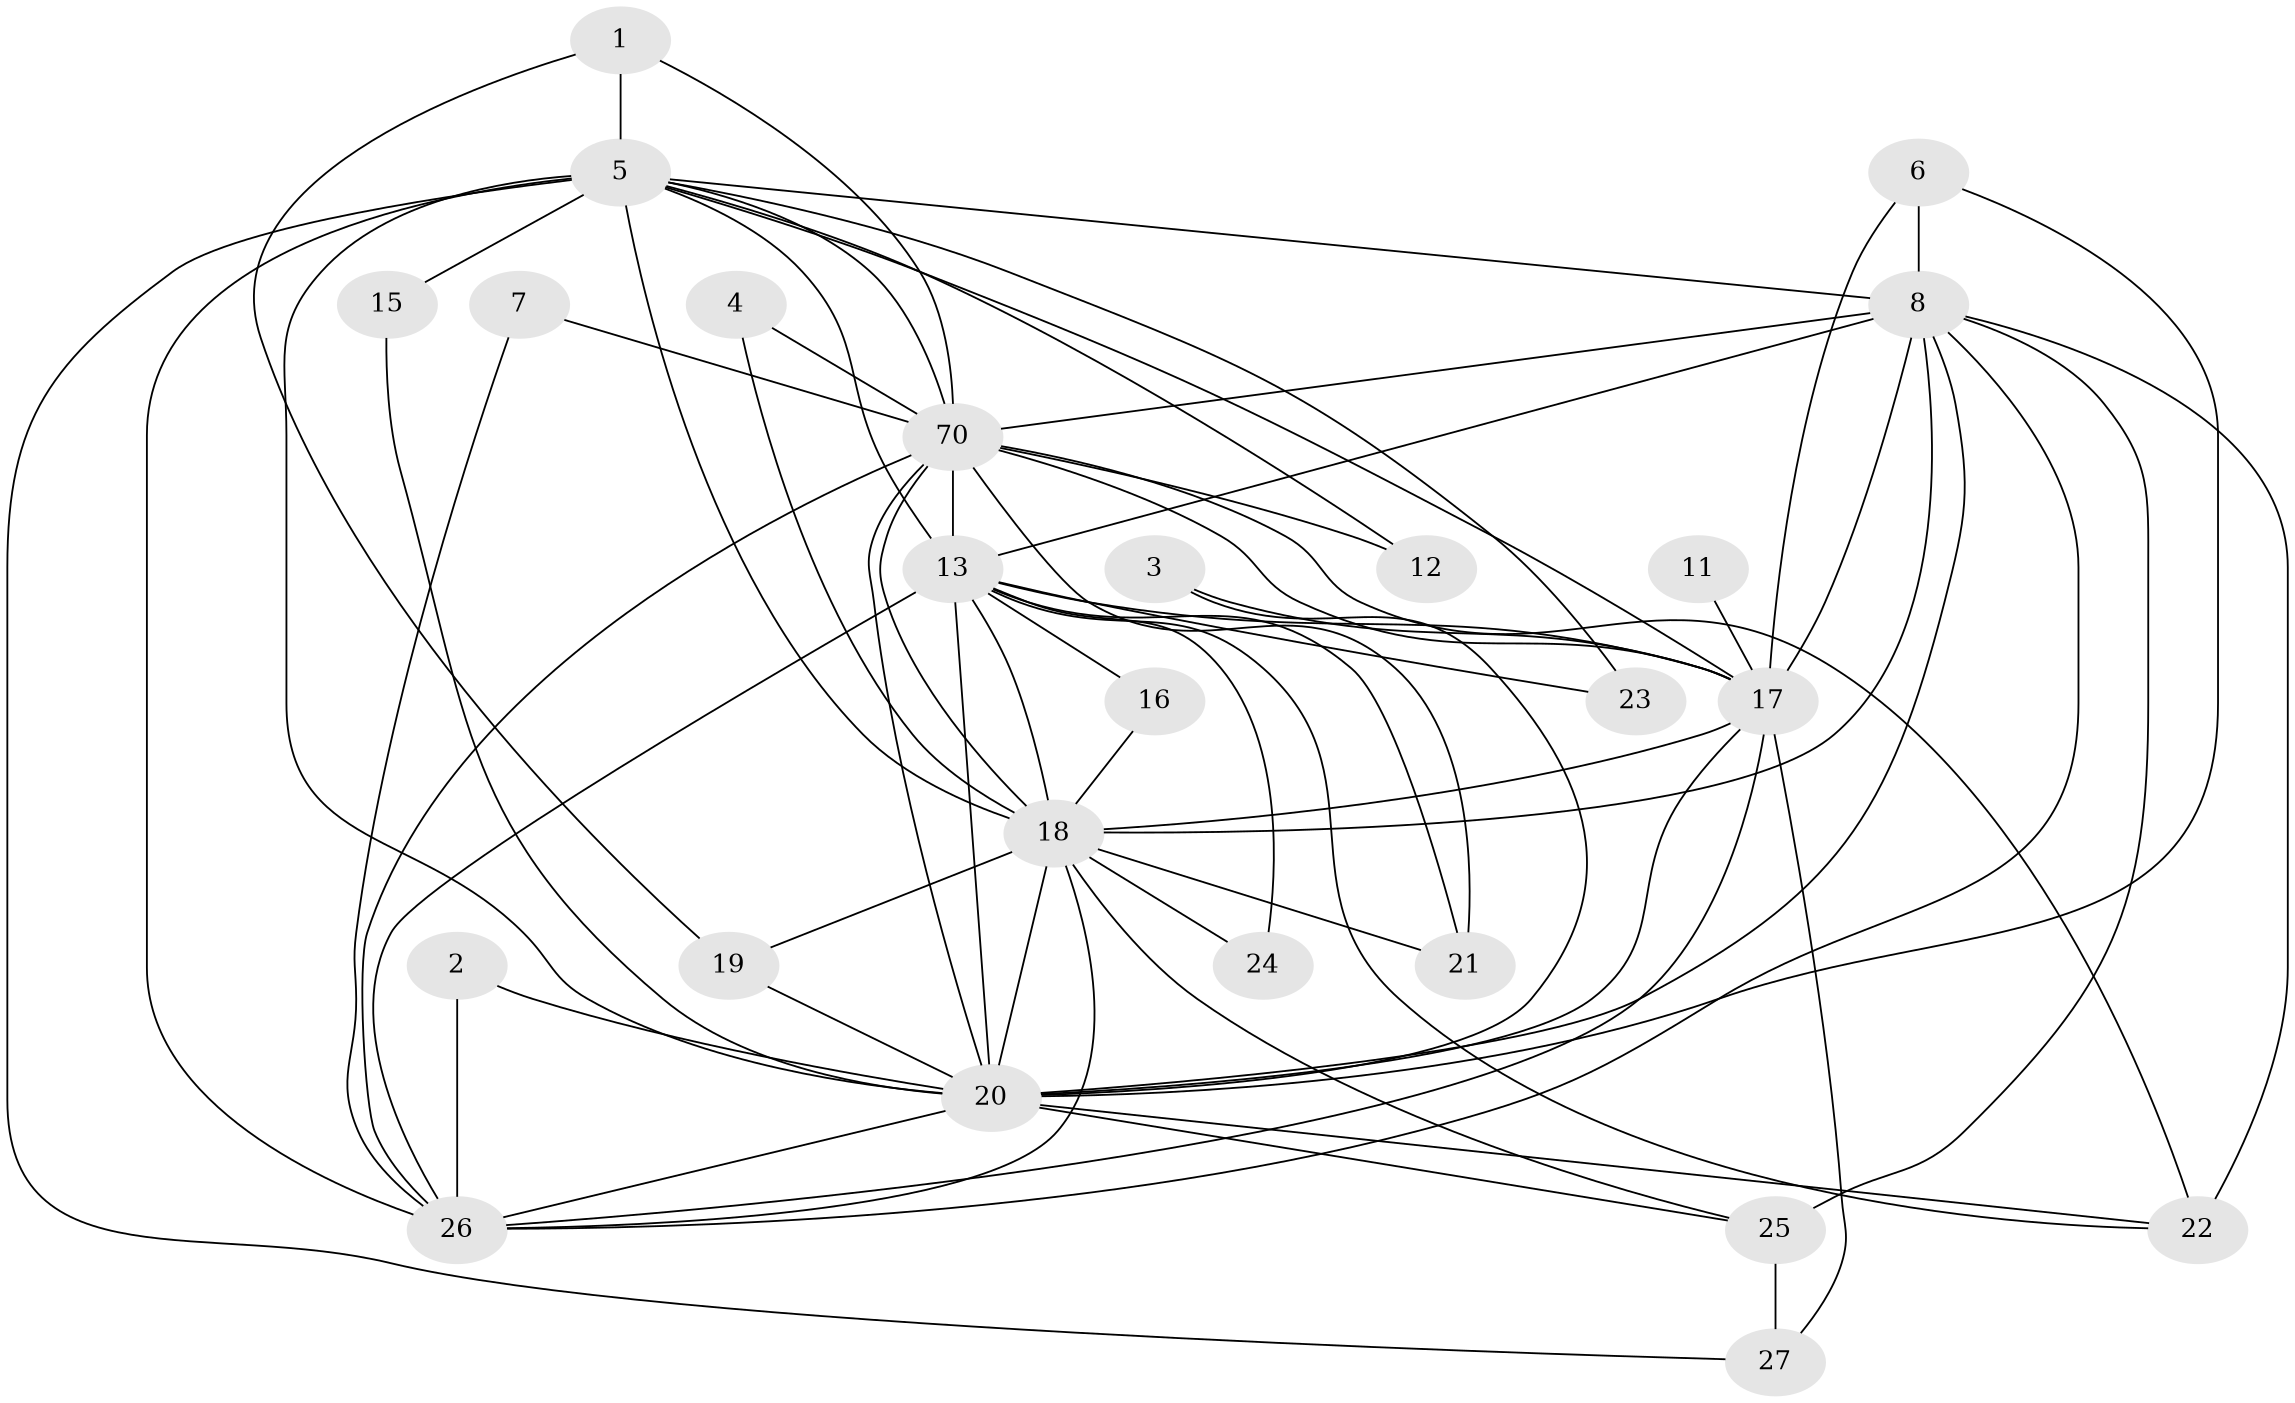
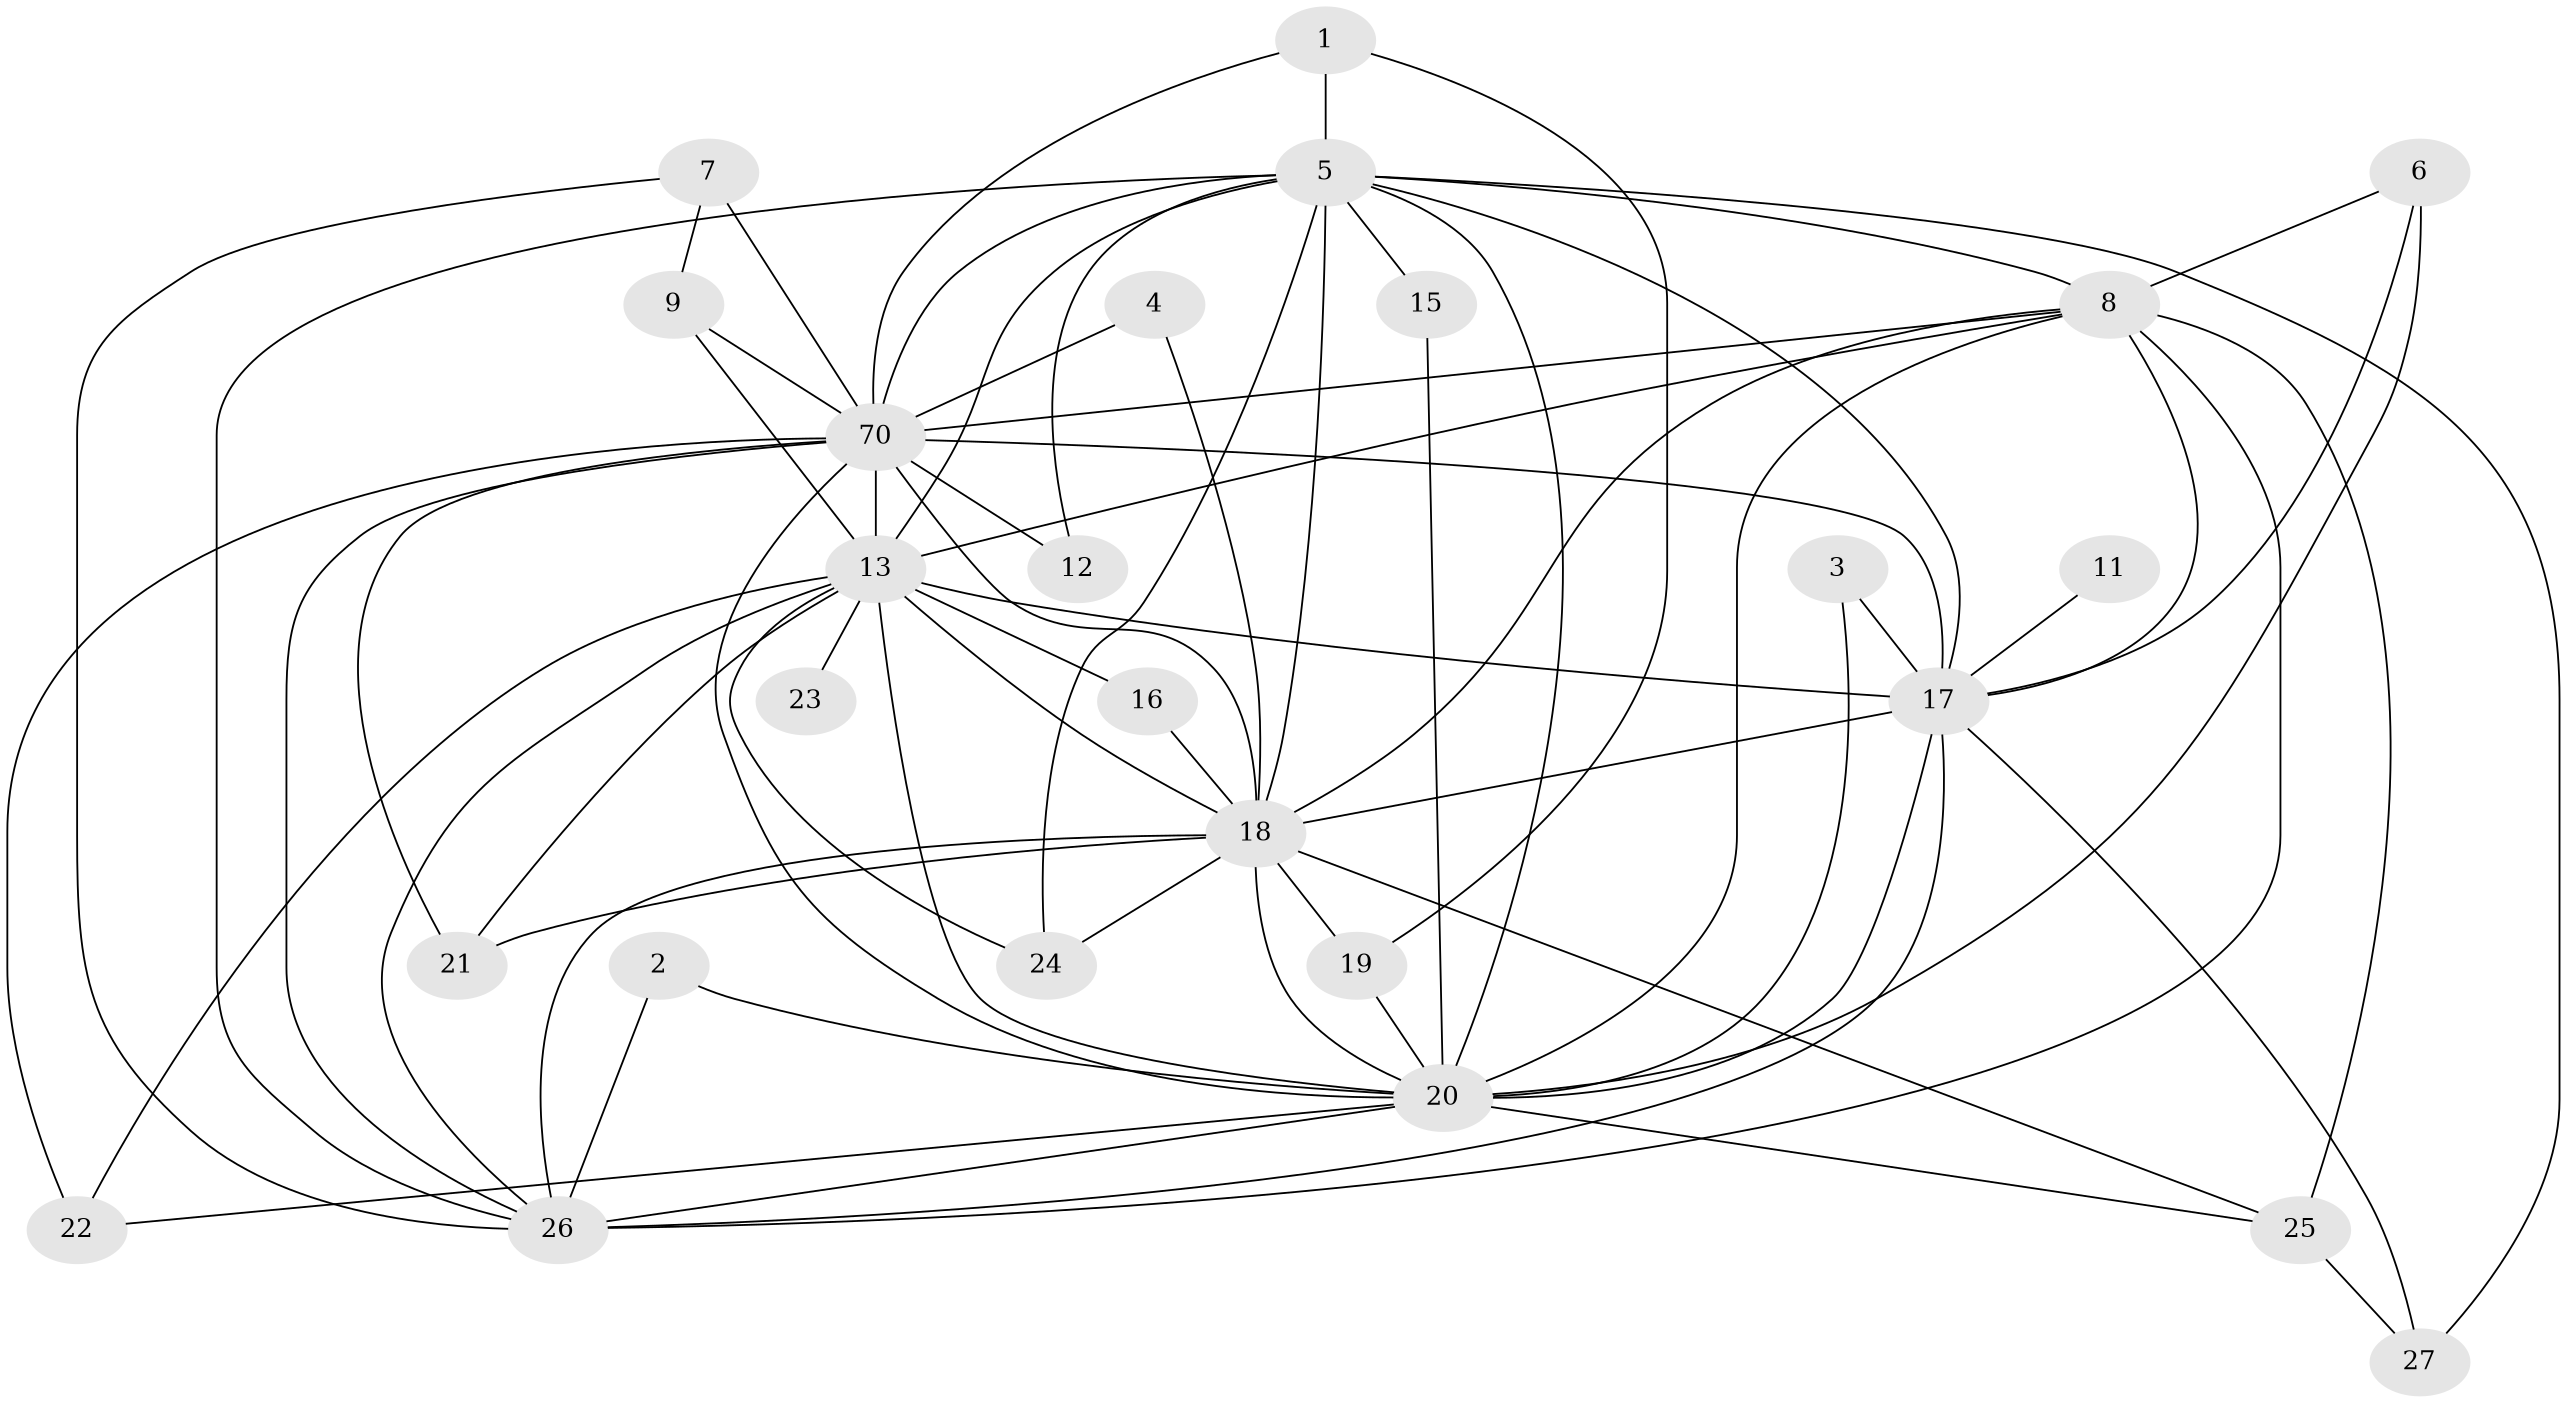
none -> (674, 305)
(1187, 344) -> (1163, 571)
(2288, 671) -> none
